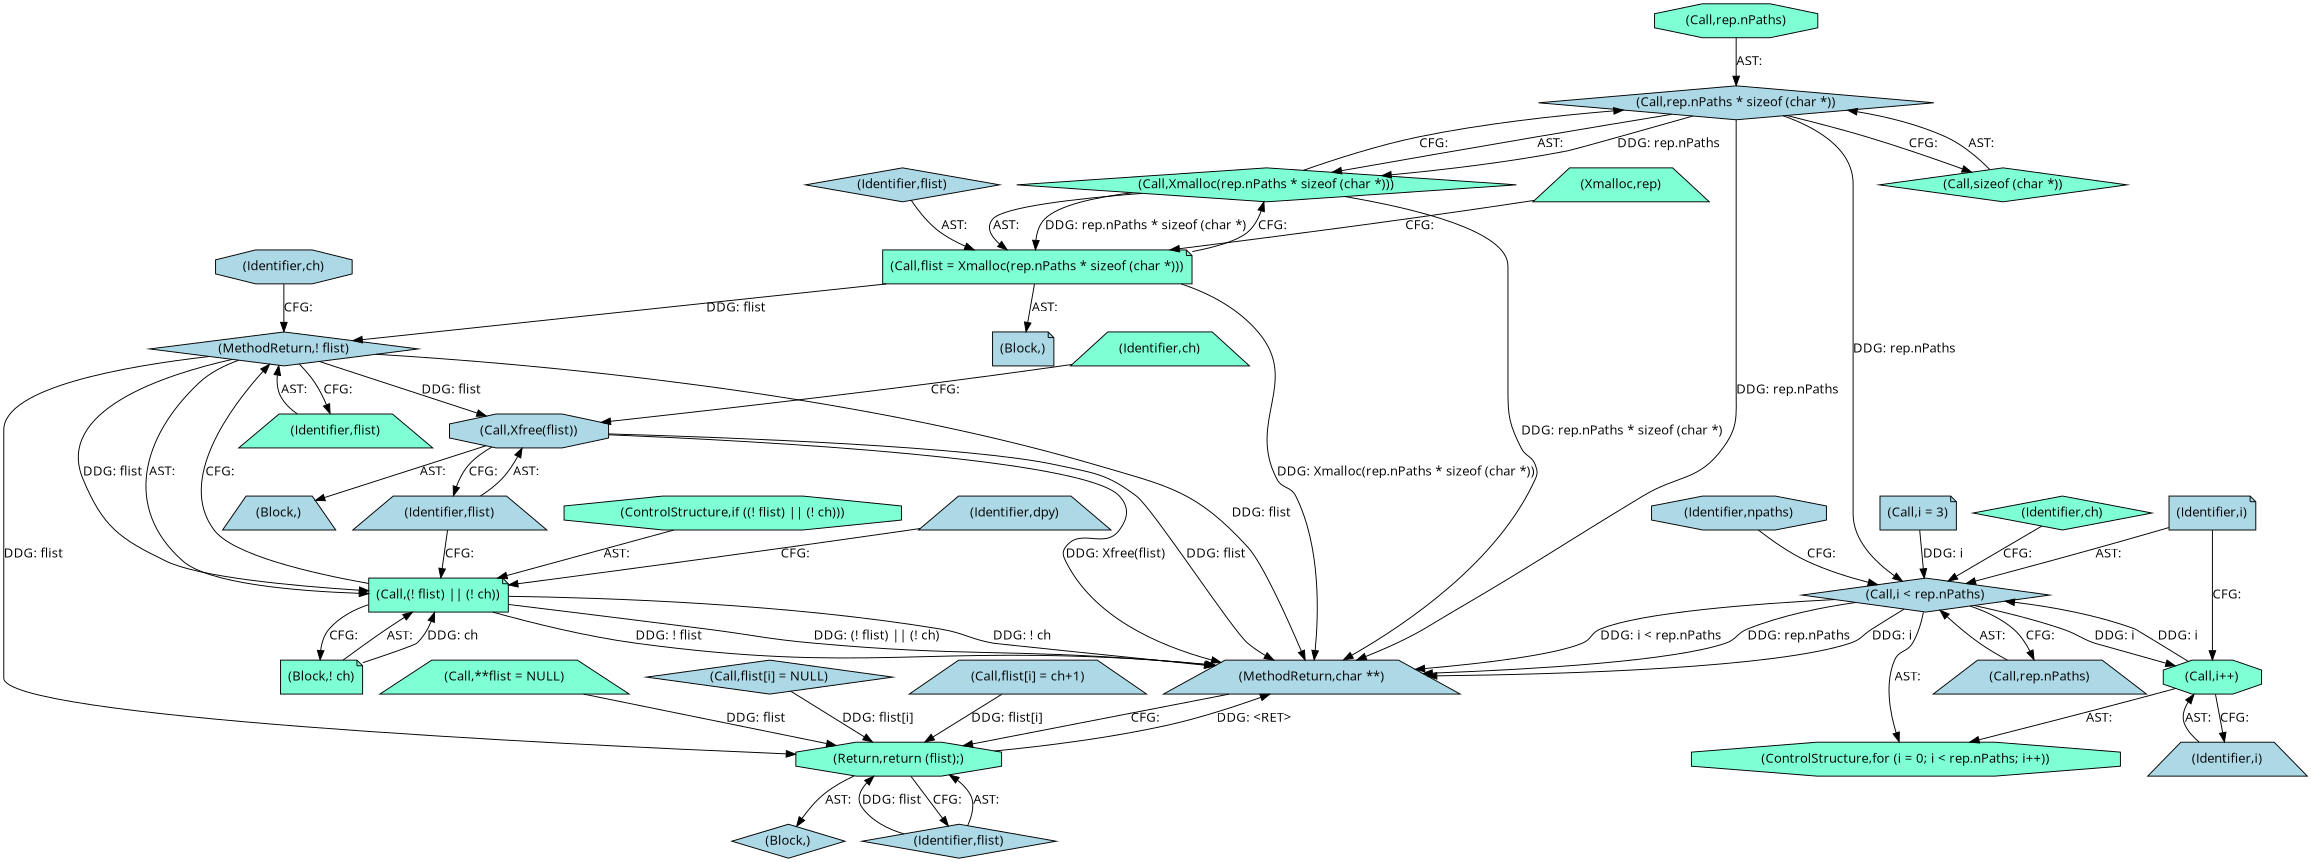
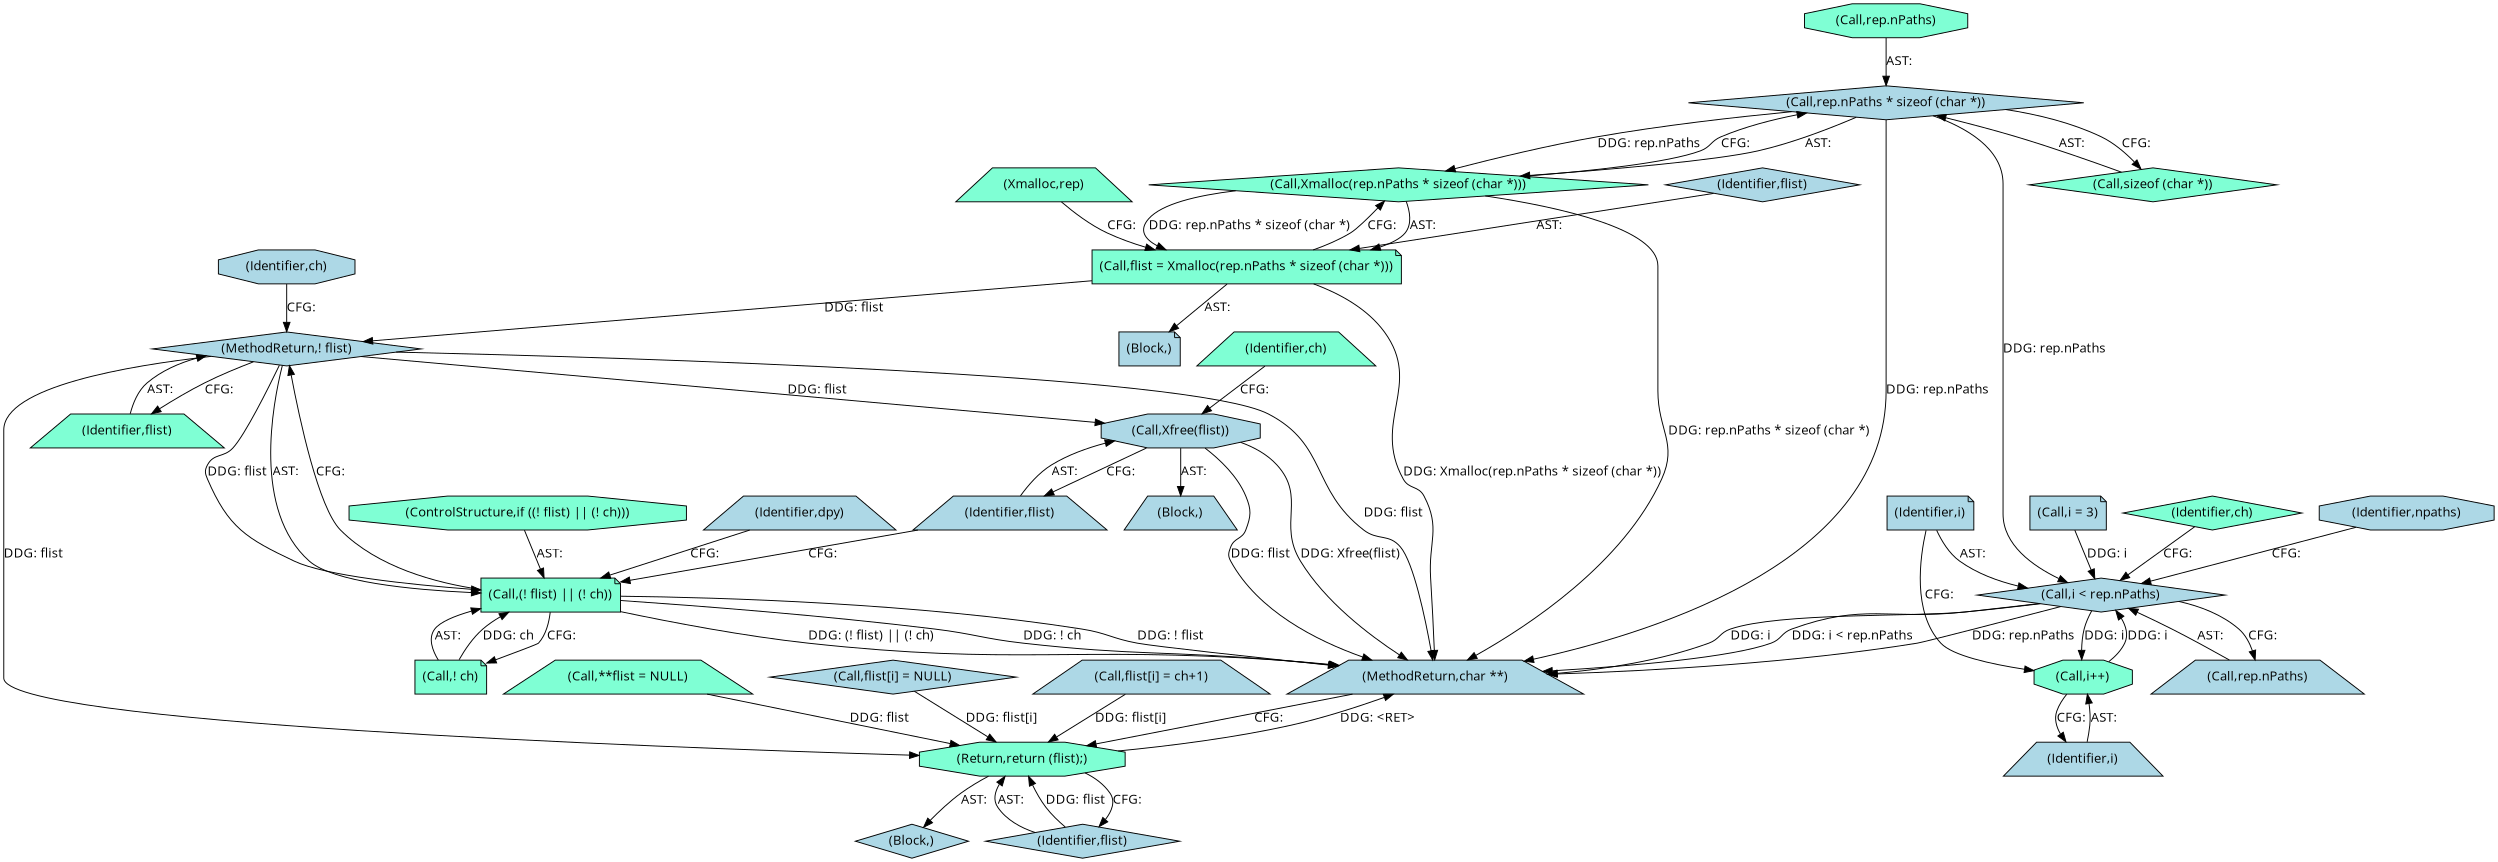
(322, 677) -> (451, 677)
(1906, 759) -> none
